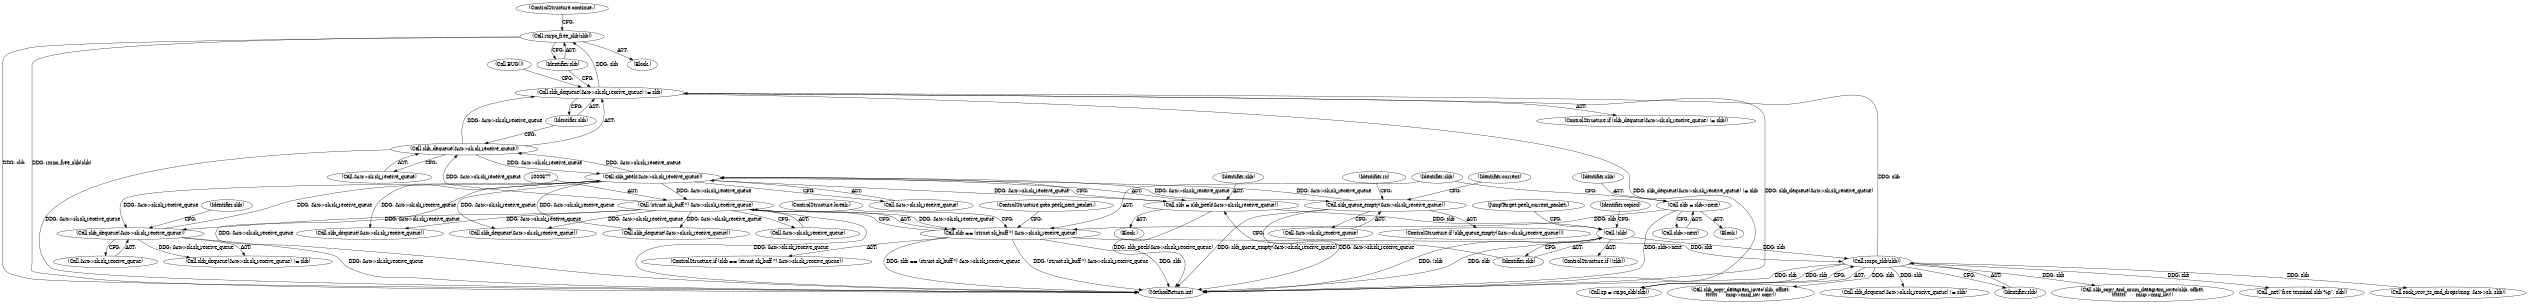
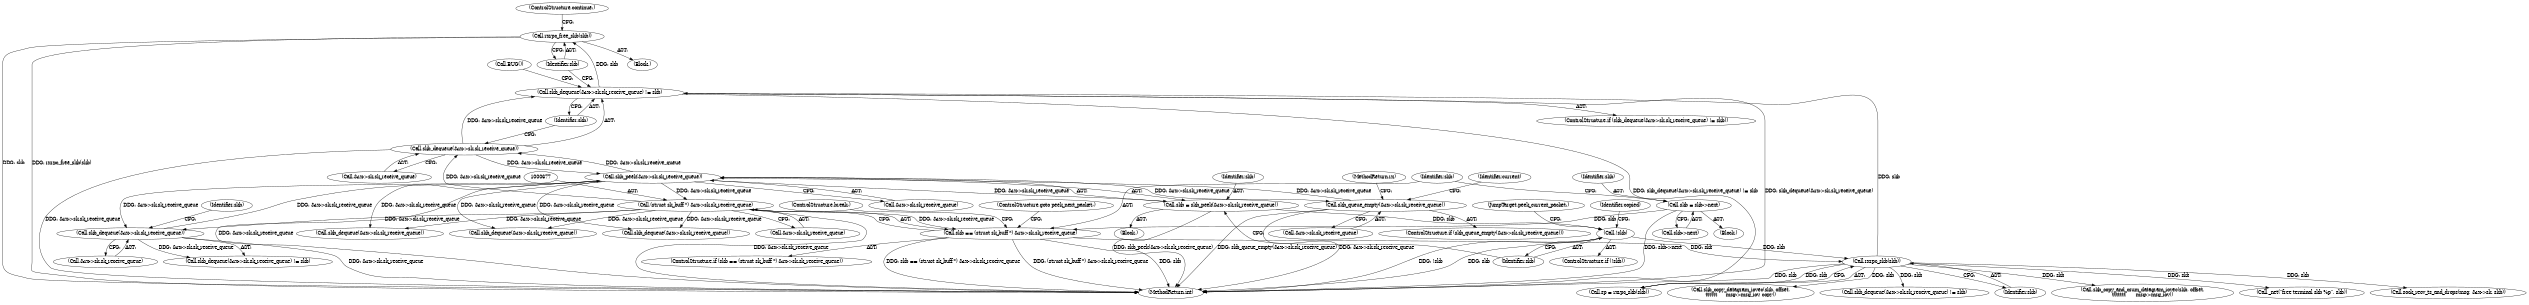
(1374, 177) -> (1374, 177)
(1083, 191) -> (1083, 191)
